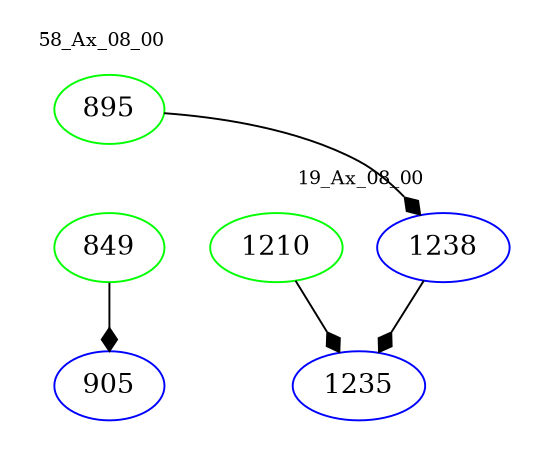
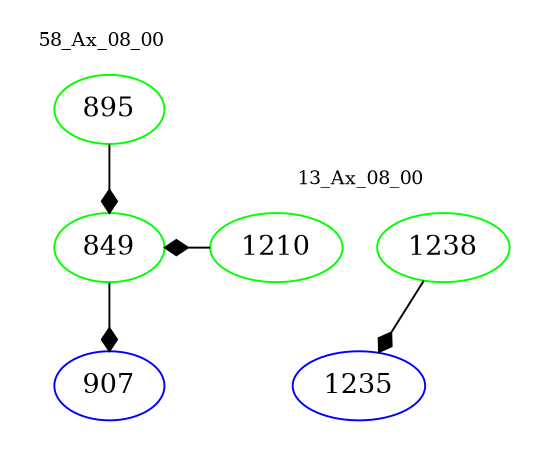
(292, 135) -> (109, 167)
(361, 179) -> (361, 179)
(443, 248) -> (443, 248)
(311, 306) -> (199, 248)
(109, 386) -> (109, 386)
